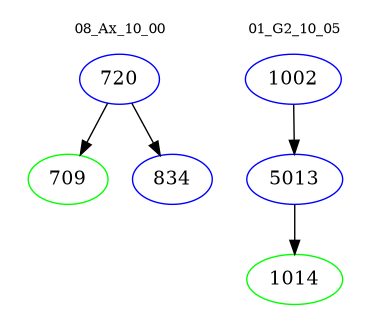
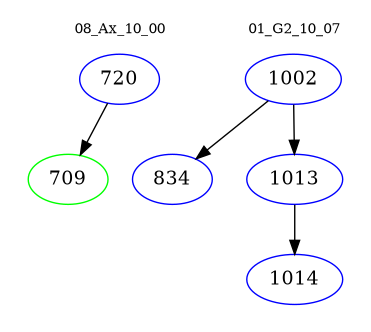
(295, 30) -> (295, 30)
(143, 123) -> (244, 120)
(295, 179) -> (295, 179)
(295, 279) -> (295, 279)
